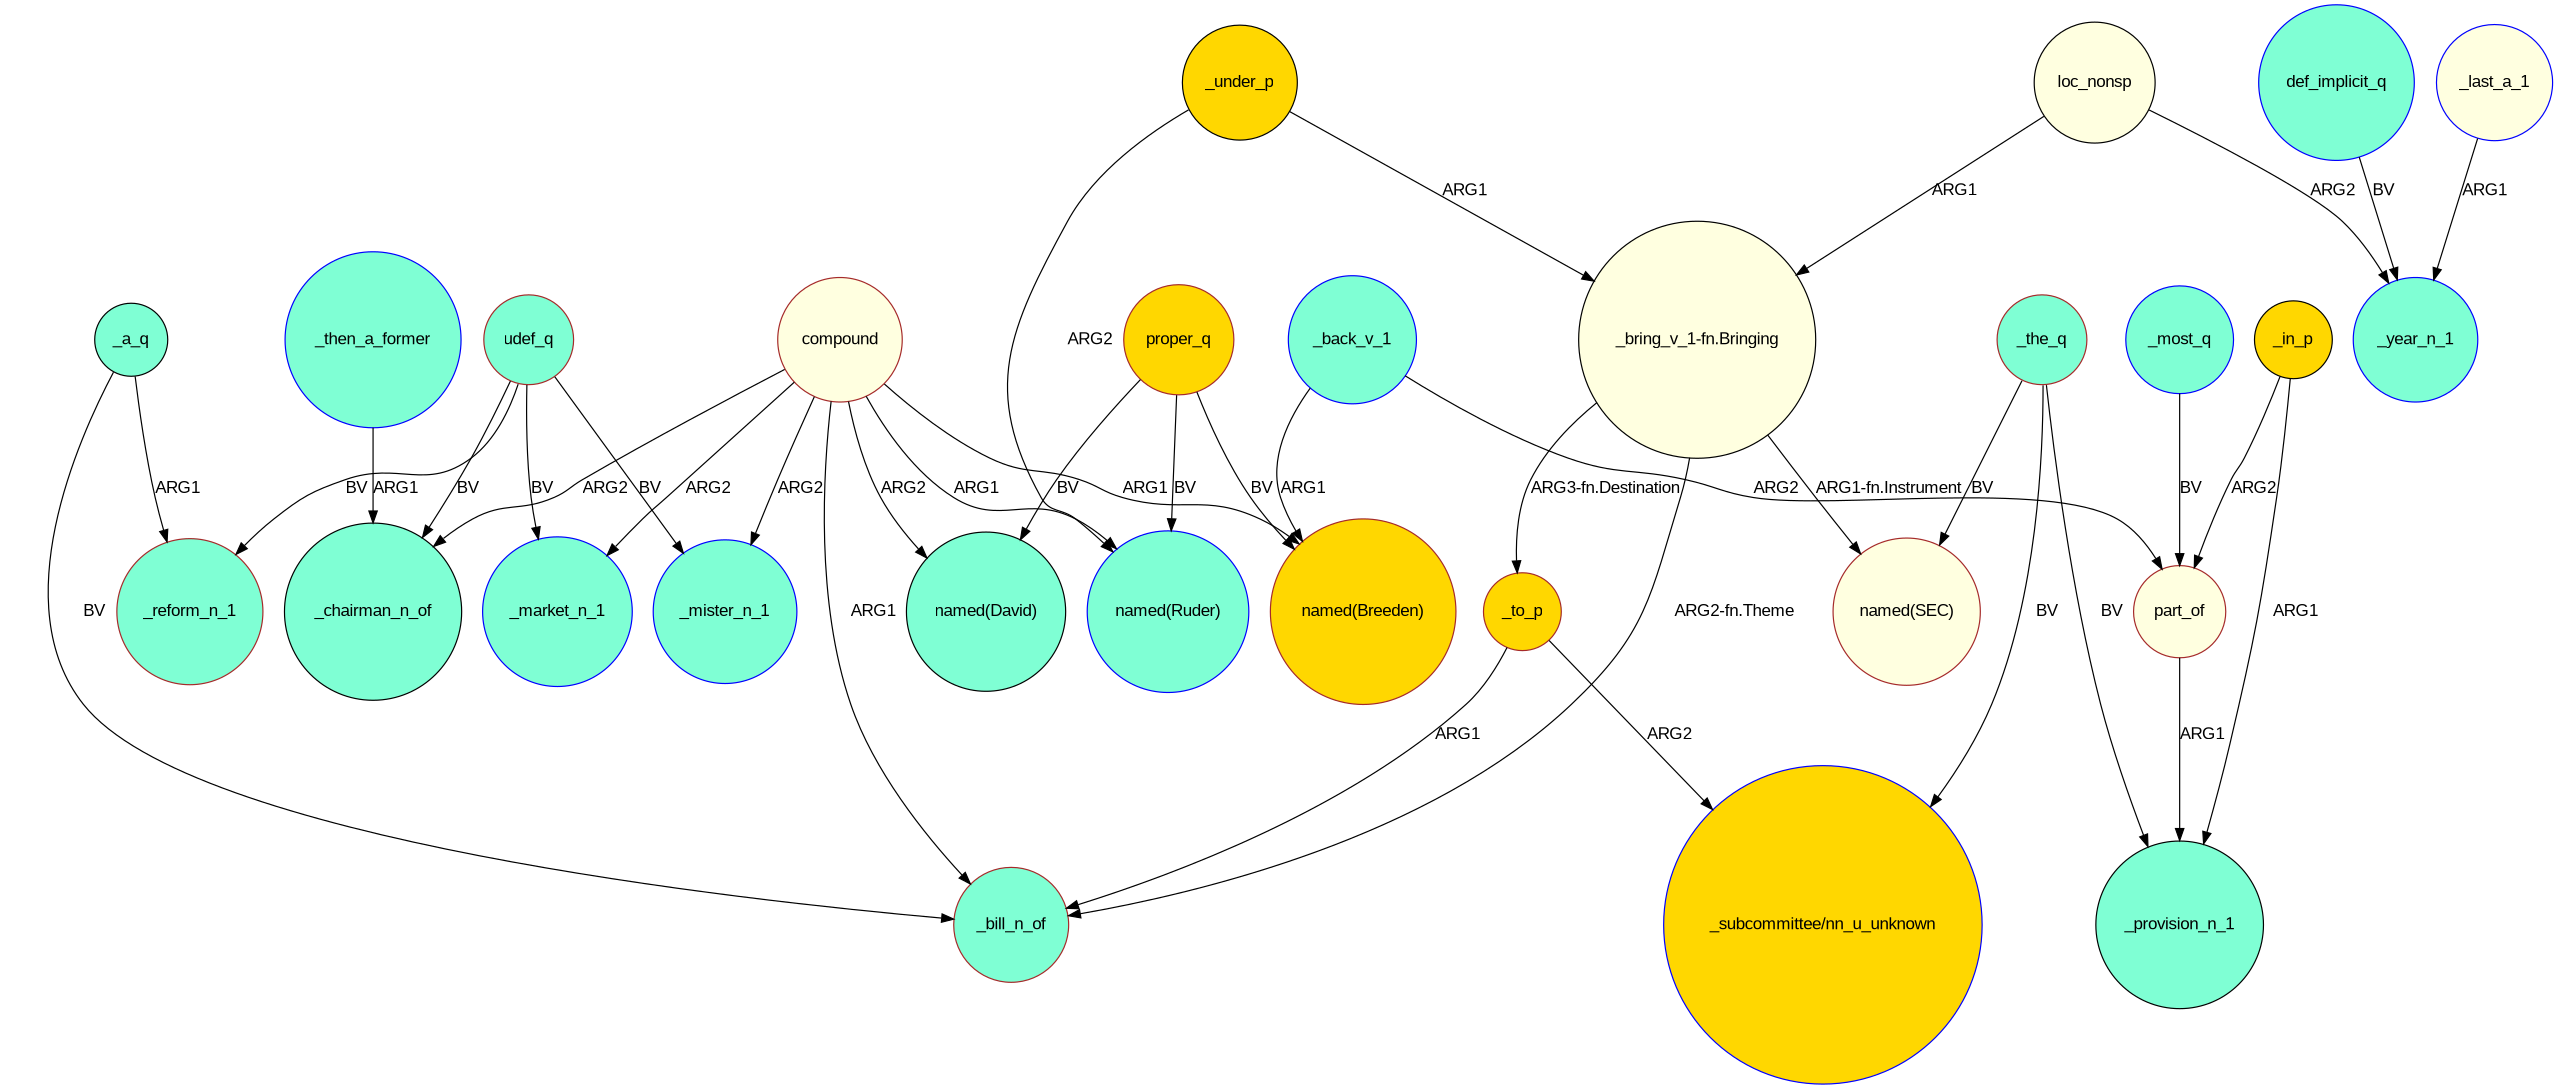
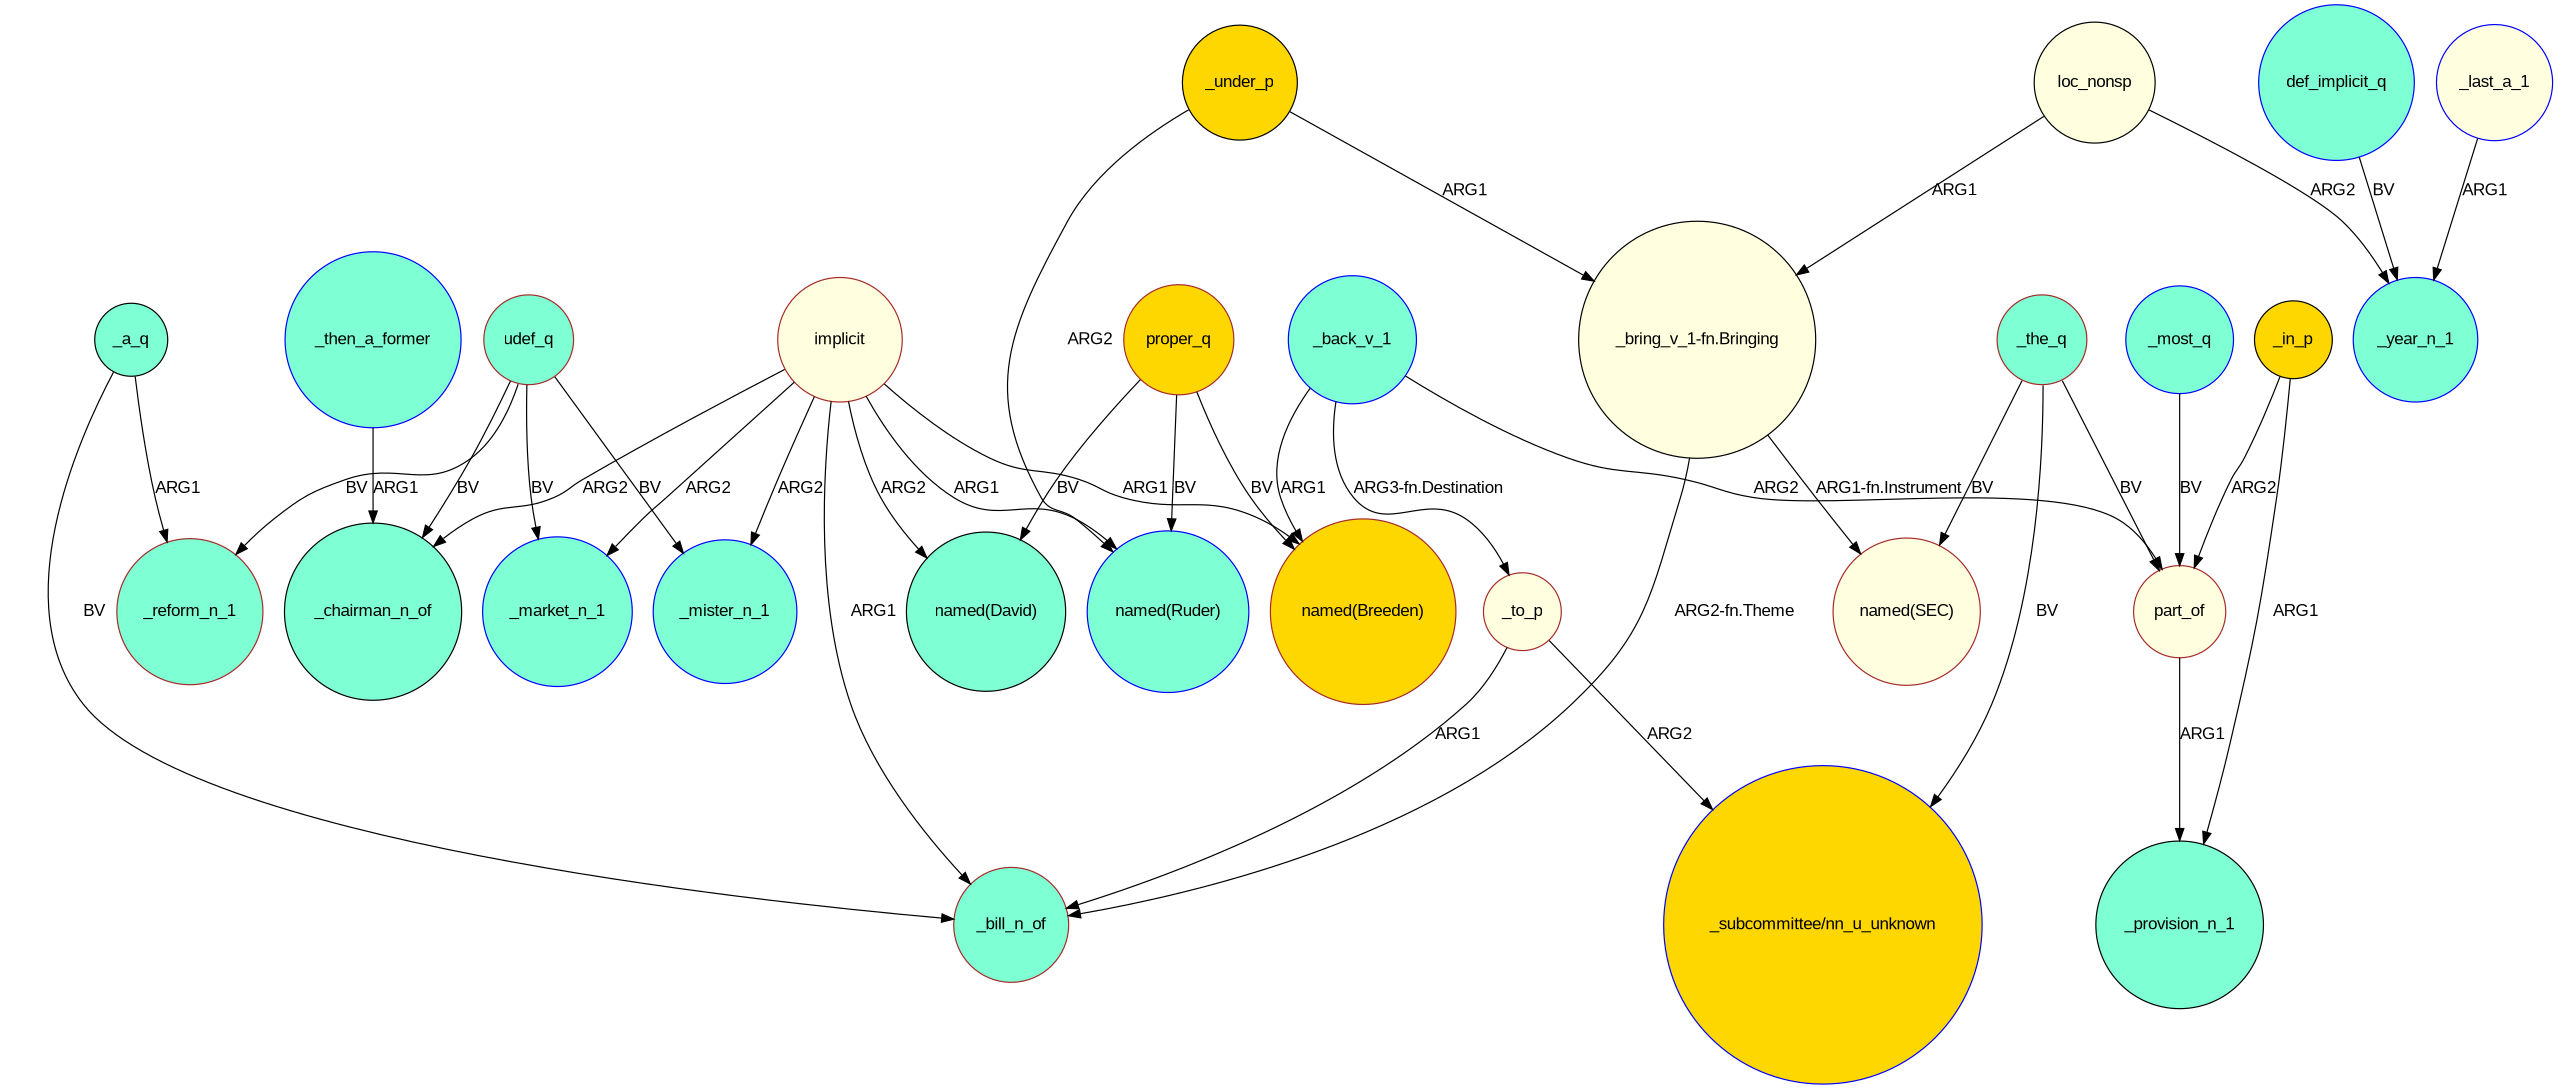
(840, 340) -> (840, 340)
(1535, 471) -> (1388, 514)
(1522, 612) -> (1522, 612)
(2080, 613) -> (2108, 470)
